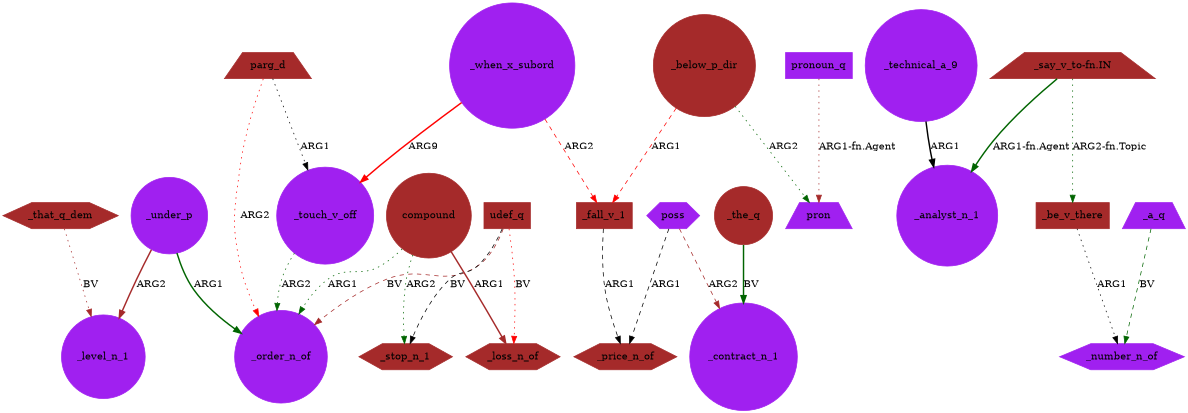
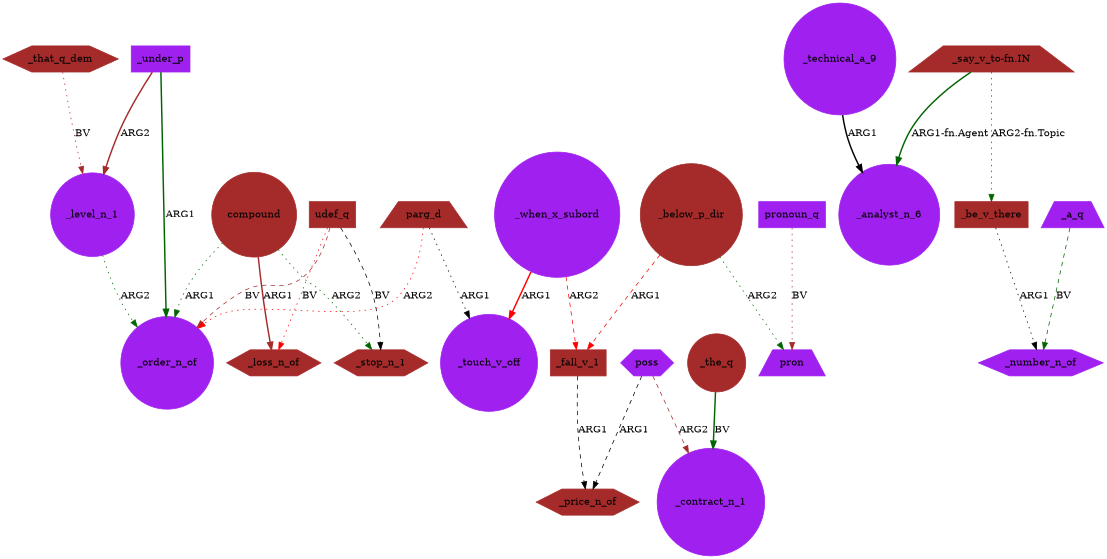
(423, 147) -> (537, 296)
(857, 147) -> (800, 296)
(169, 216) -> (161, 59)
(947, 216) -> (889, 215)
(282, 277) -> (115, 290)
